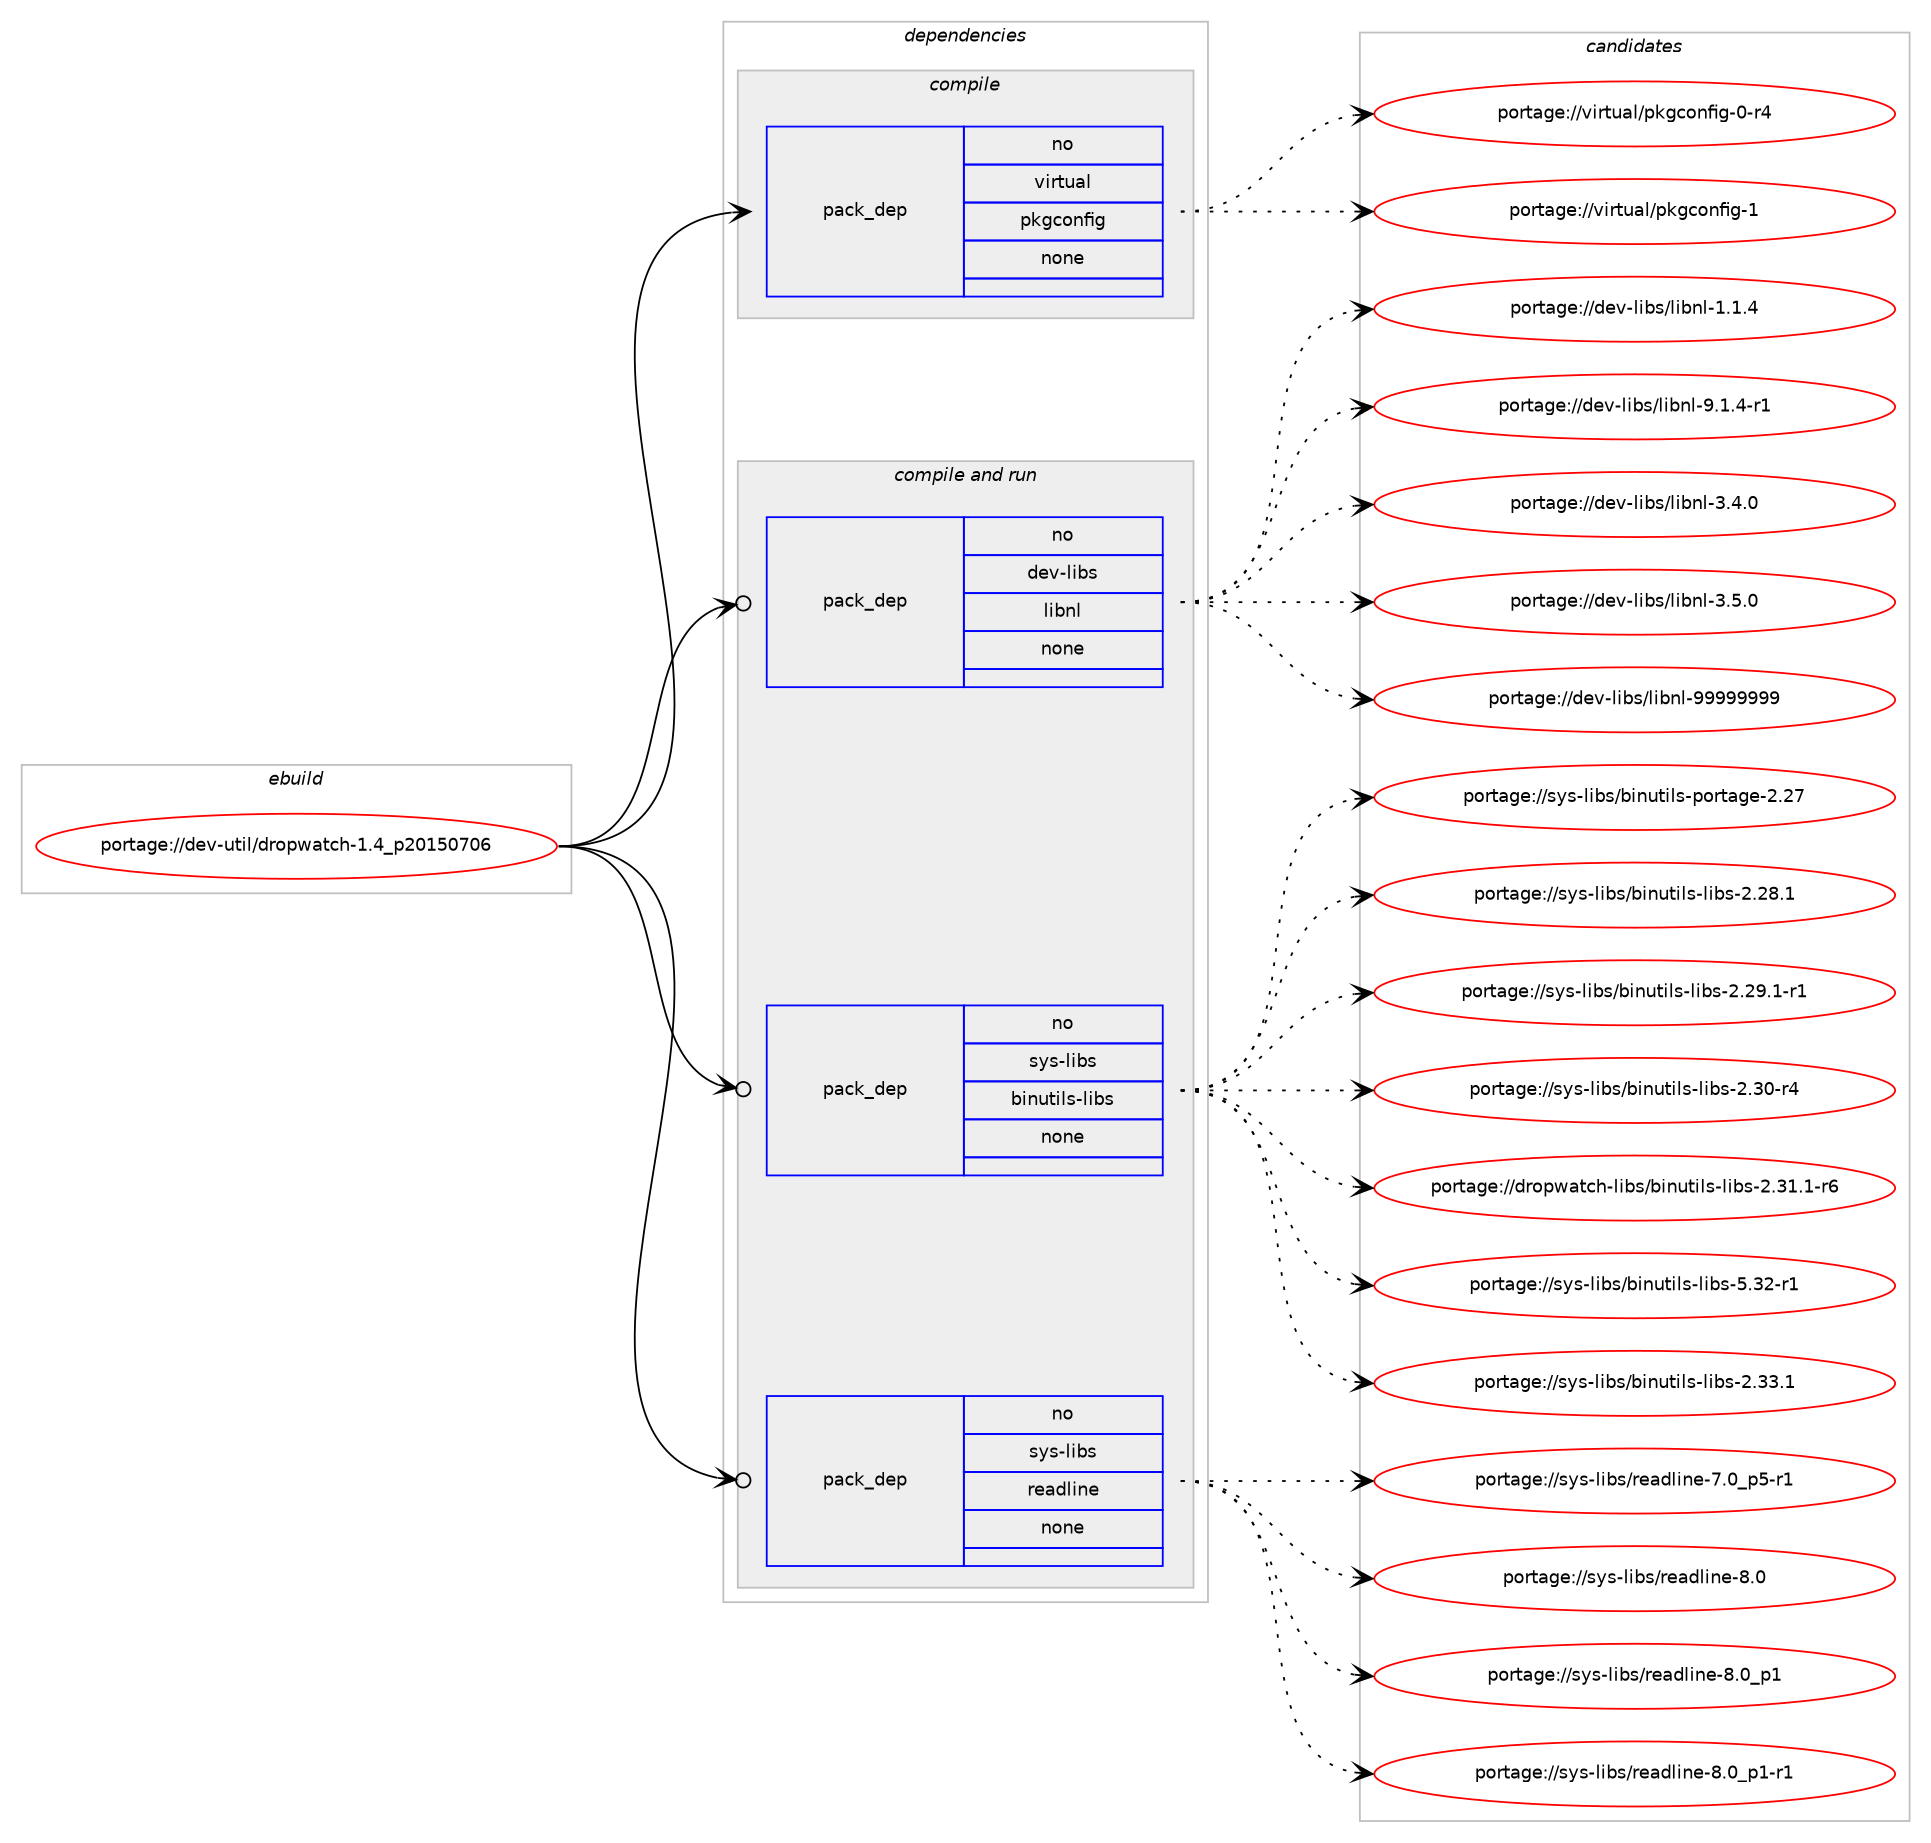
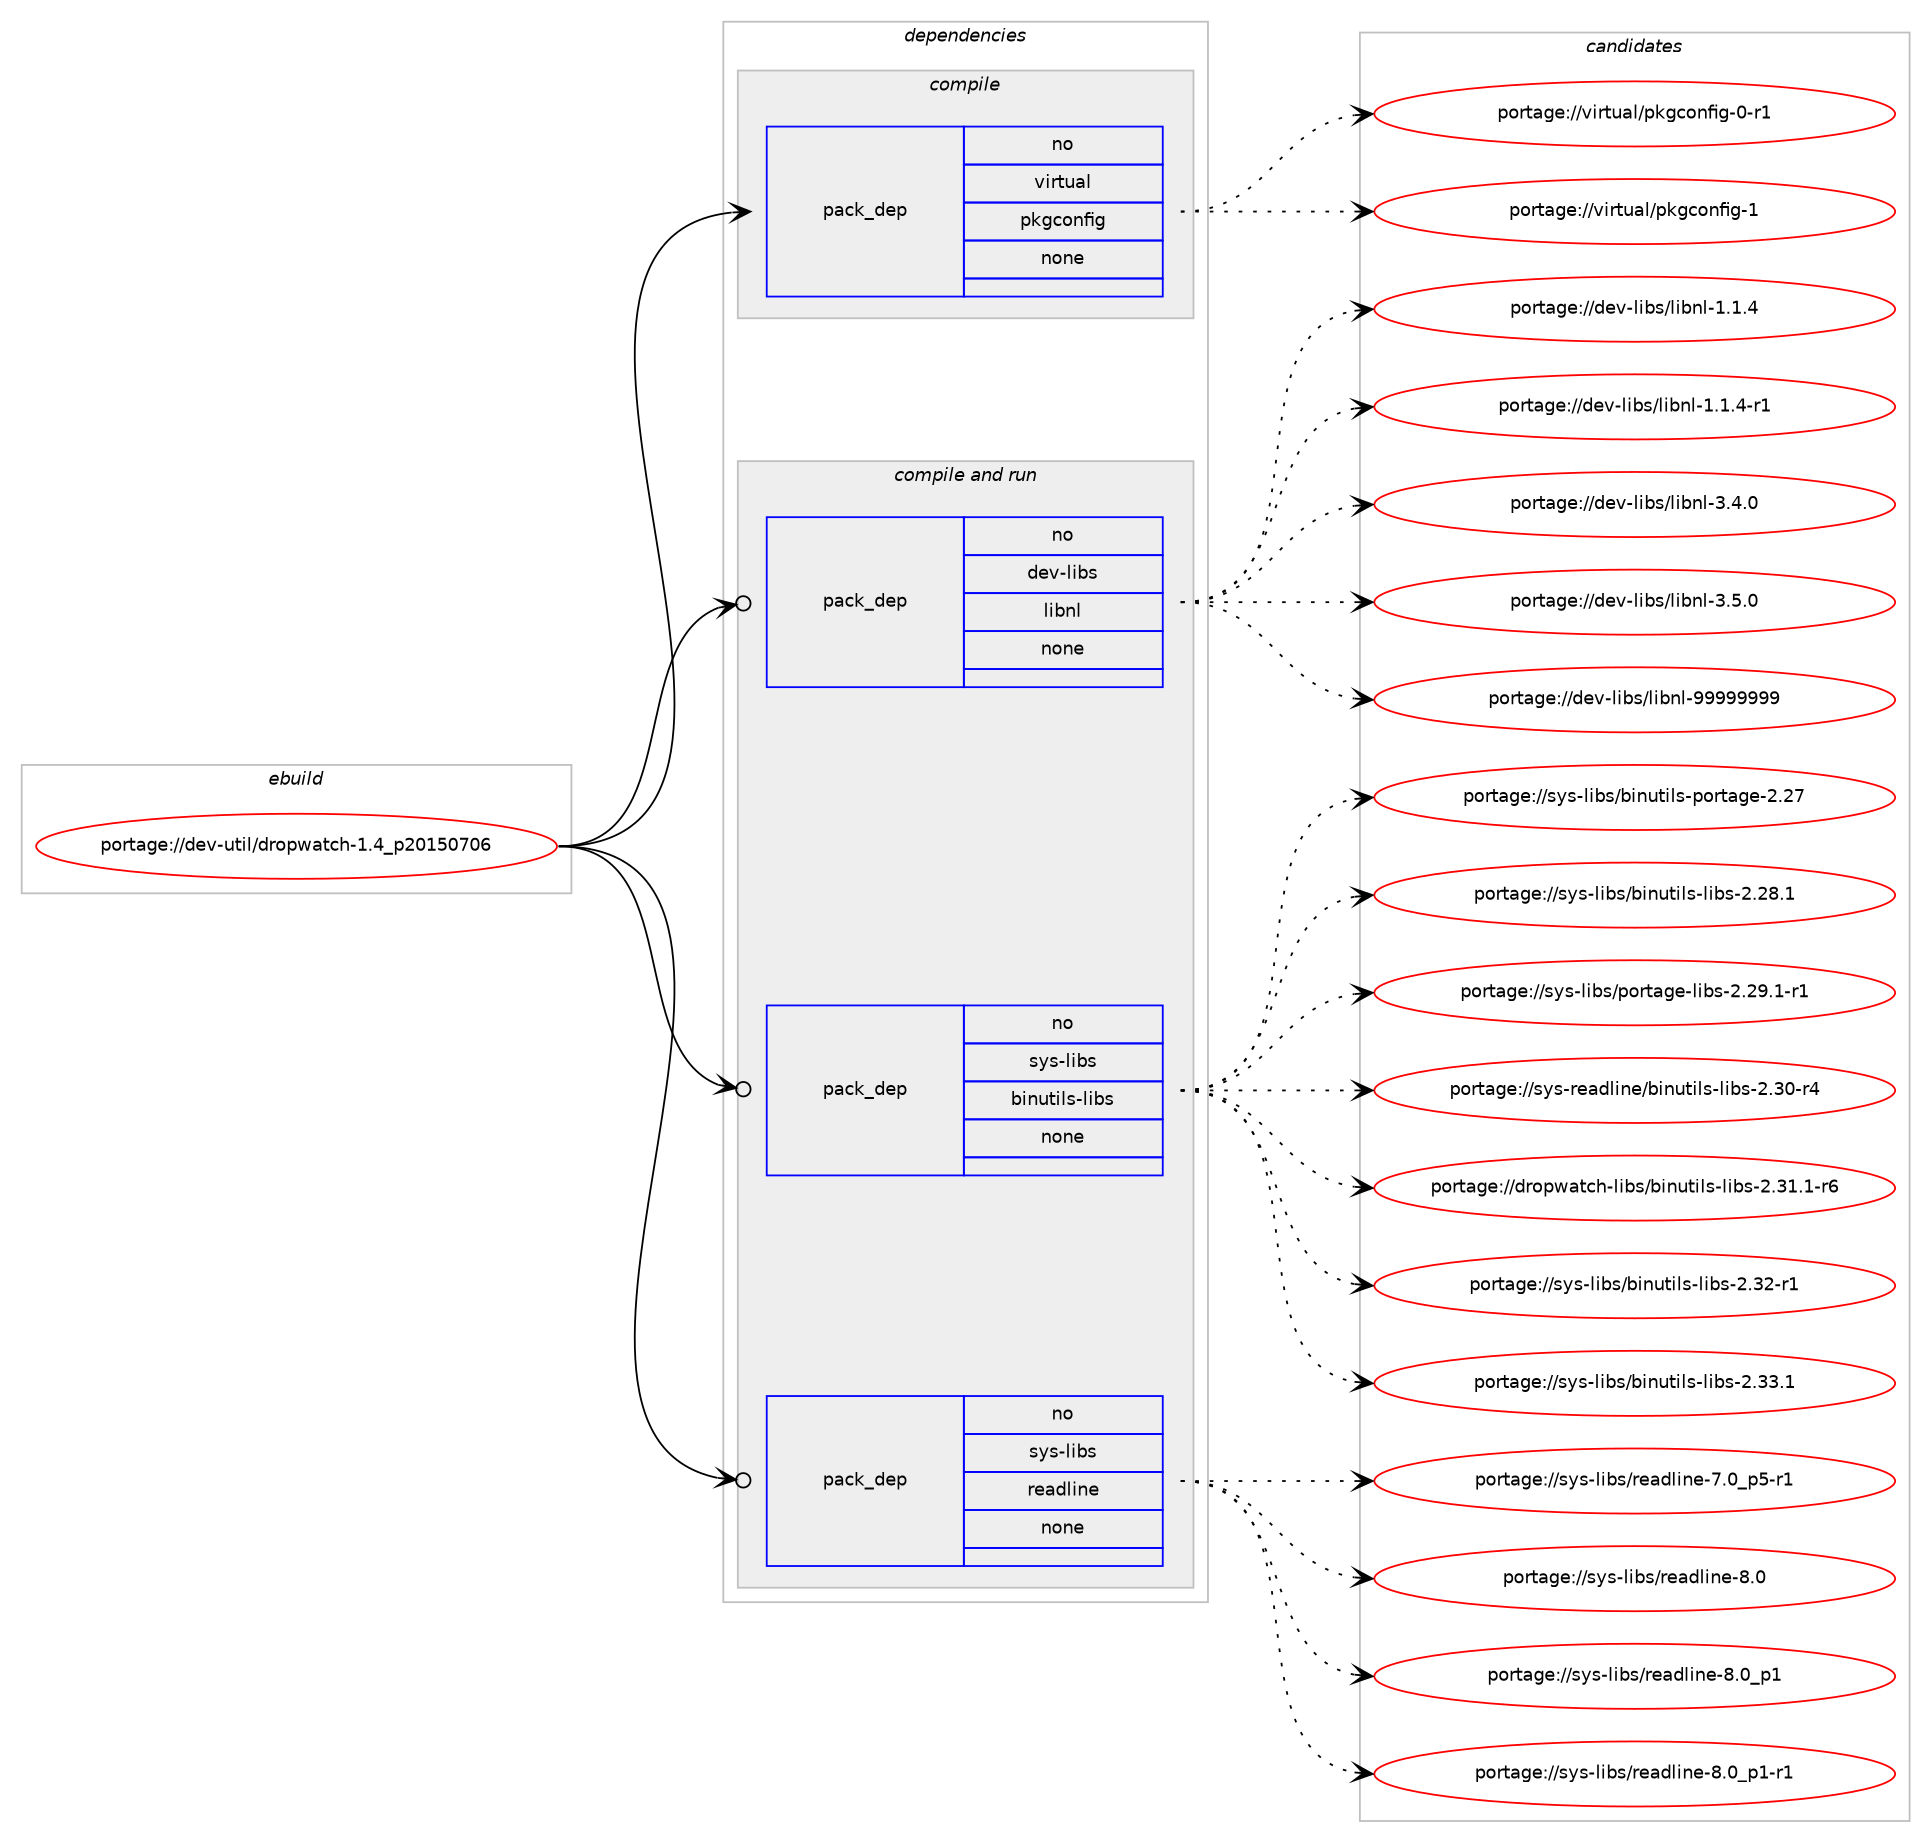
(1635, 114) -> (1635, 114)
(1635, 407) -> (1635, 407)
(1635, 993) -> (1635, 993)
(1635, 1090) -> (1635, 1090)
(1635, 1286) -> (1635, 1286)
